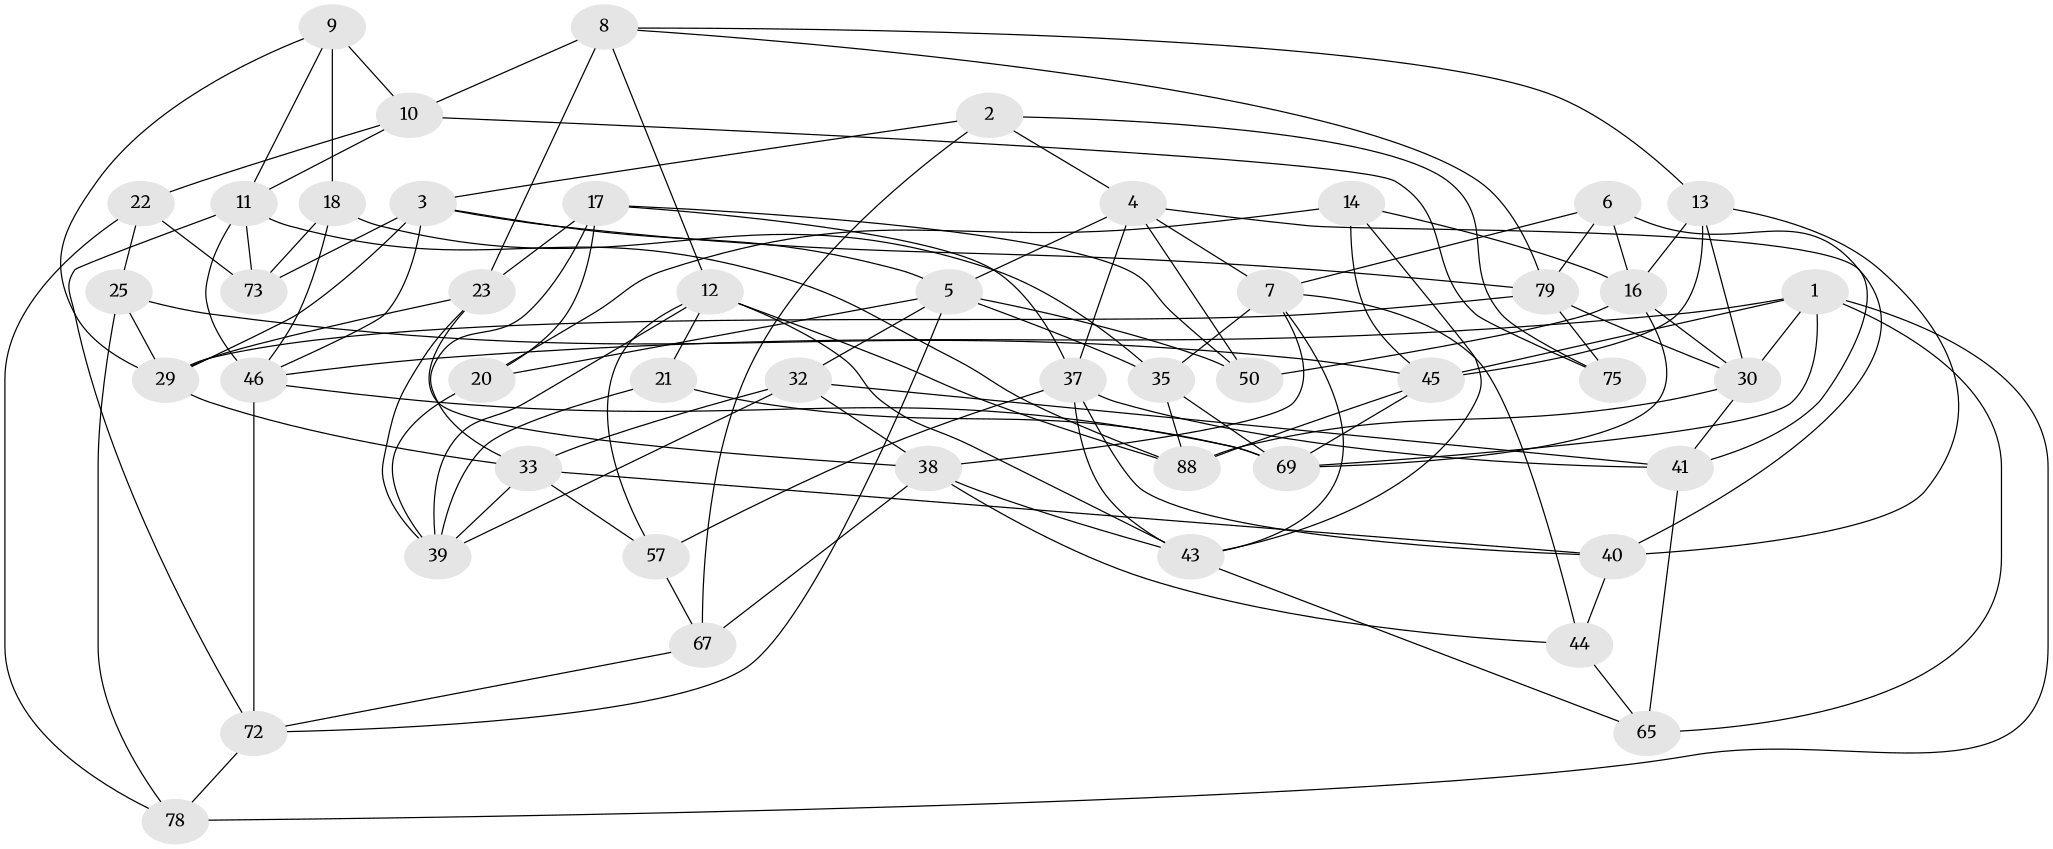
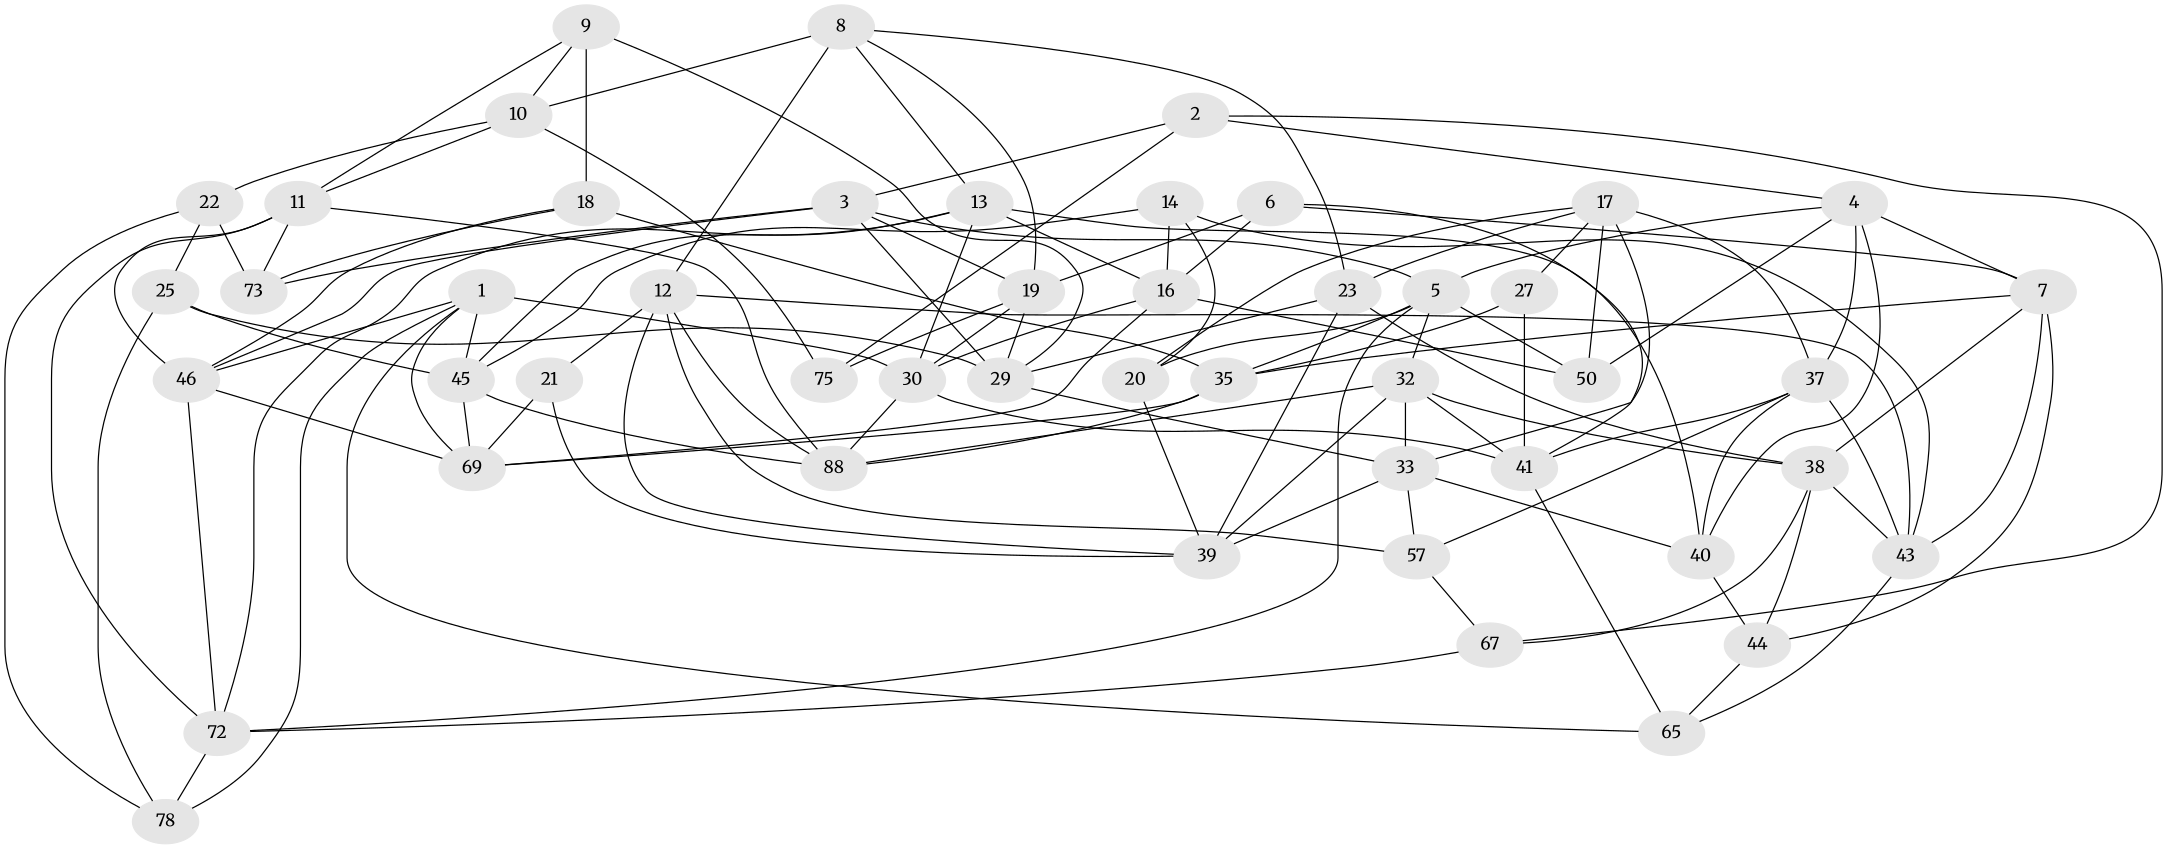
none -> (433, 272)
none -> (1524, 292)
(1545, 292) -> (1031, 292)
none -> (1196, 413)
